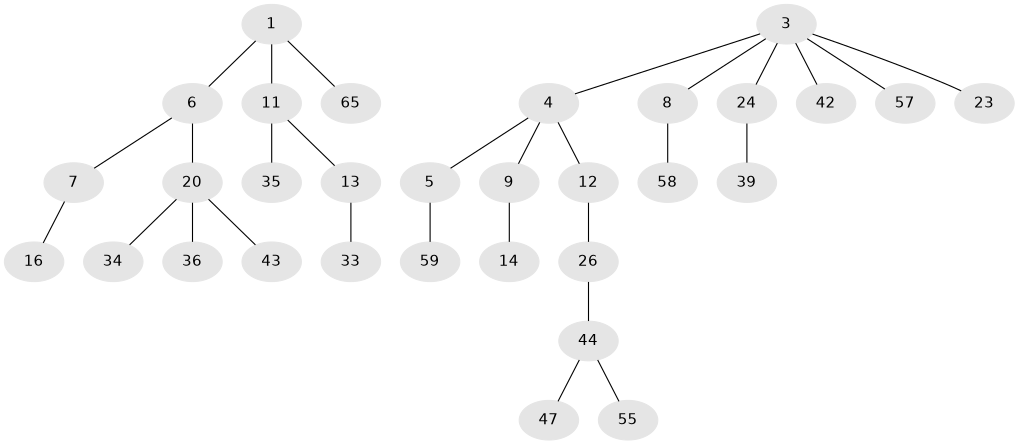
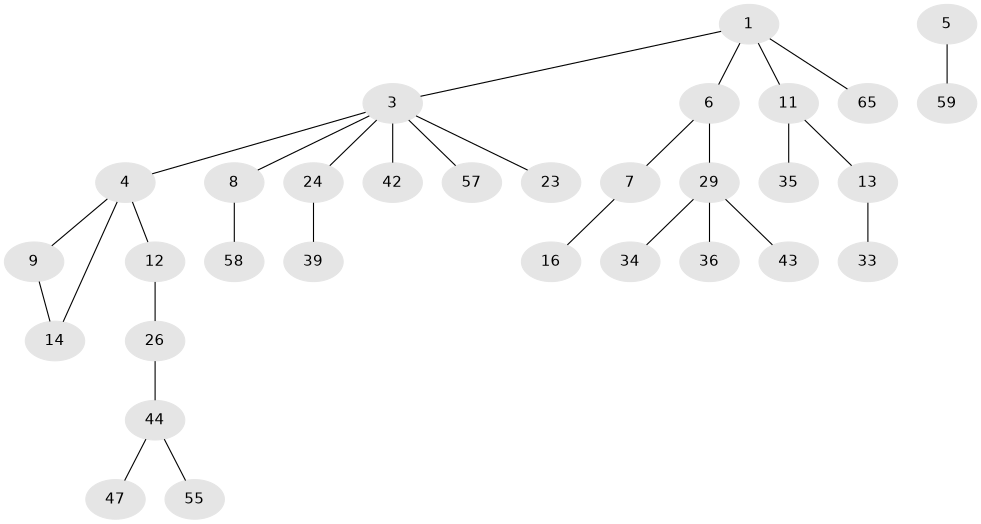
none -> (571, 64)
(489, 143) -> (90, 262)
(193, 183) -> (710, 183)
